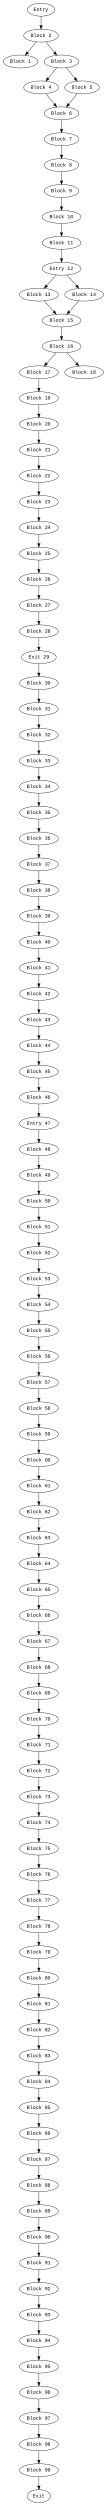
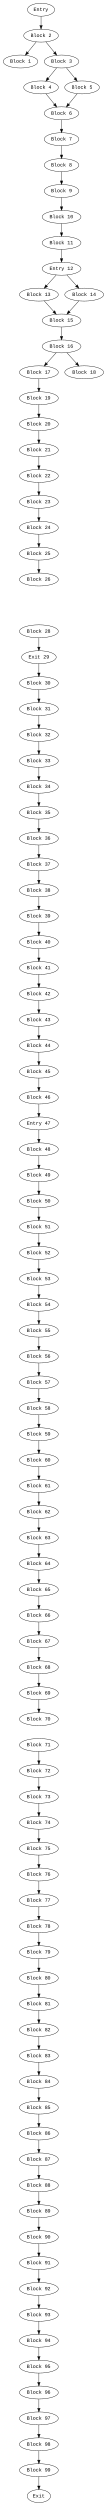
(39, 605) -> none
(39, 1730) -> none
